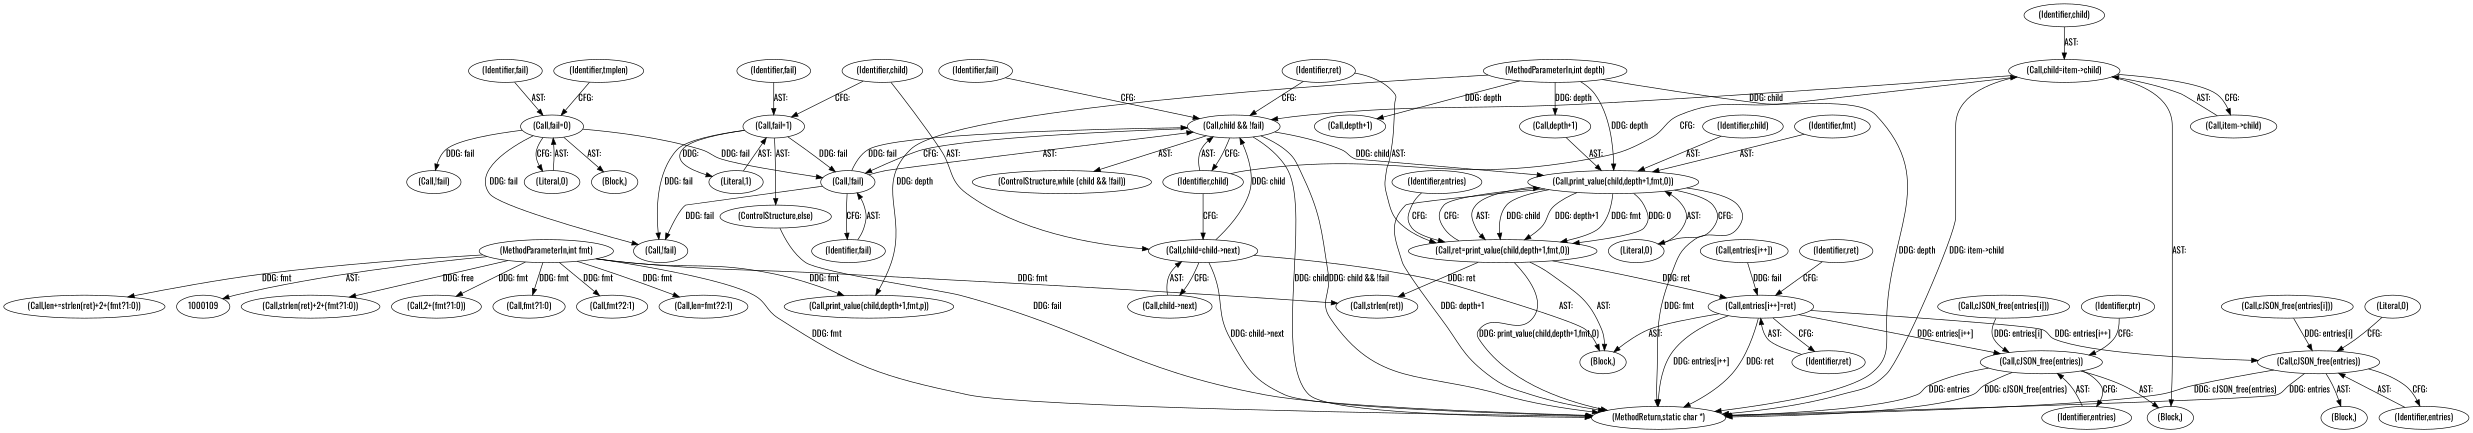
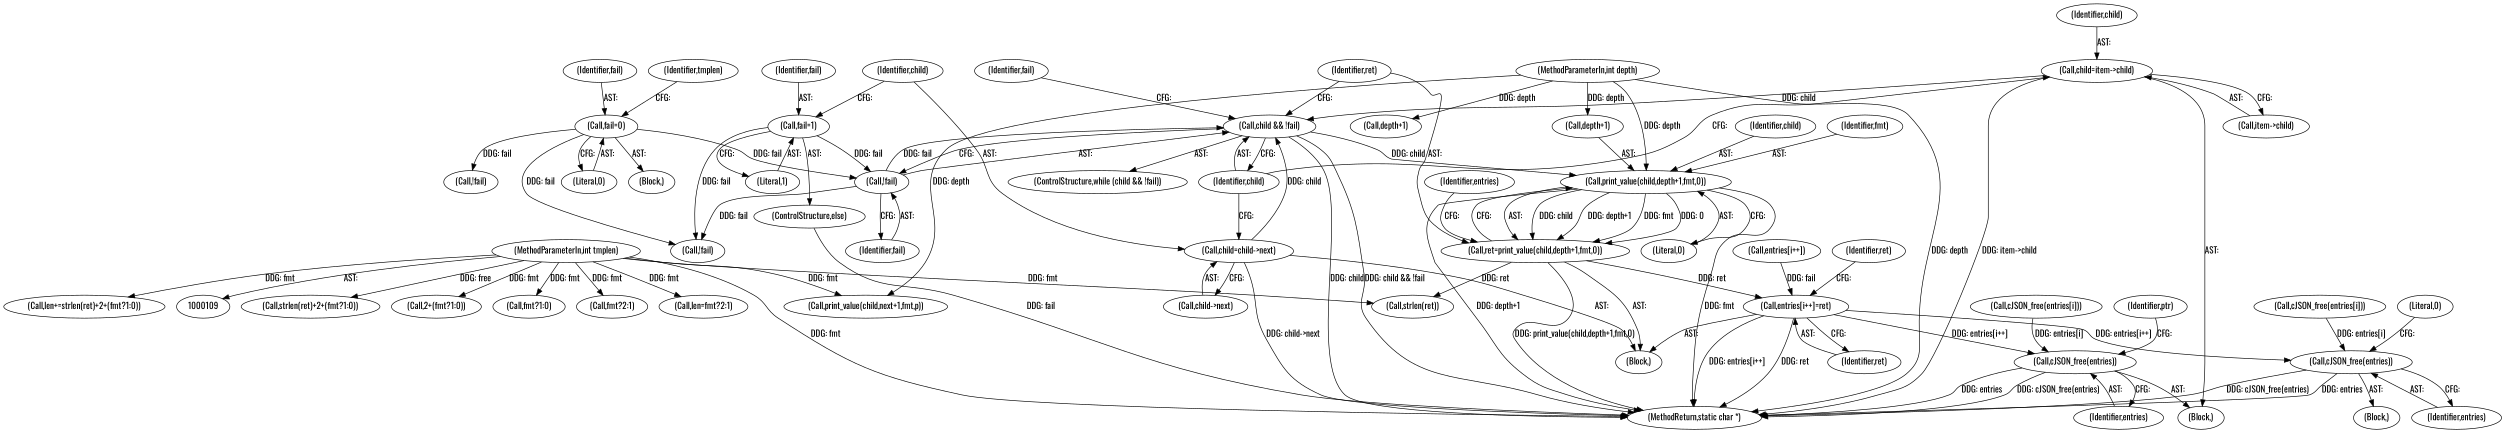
(692, 154) -> (728, 154)
(546, 251) -> (566, 251)
(869, 307) -> (866, 307)
